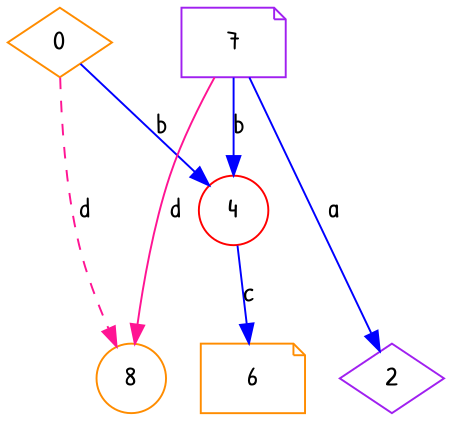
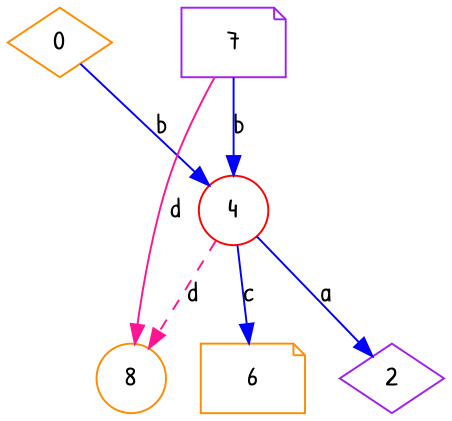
(310, 205) -> (308, 289)
(71, 206) -> (188, 286)
